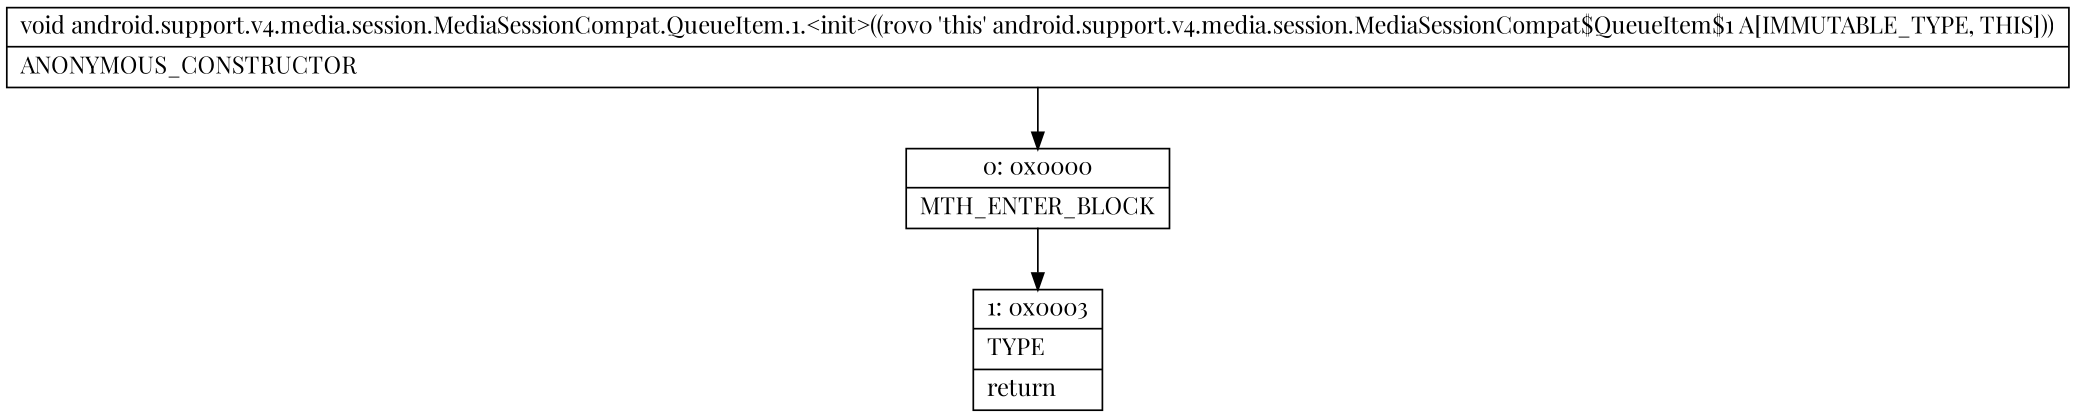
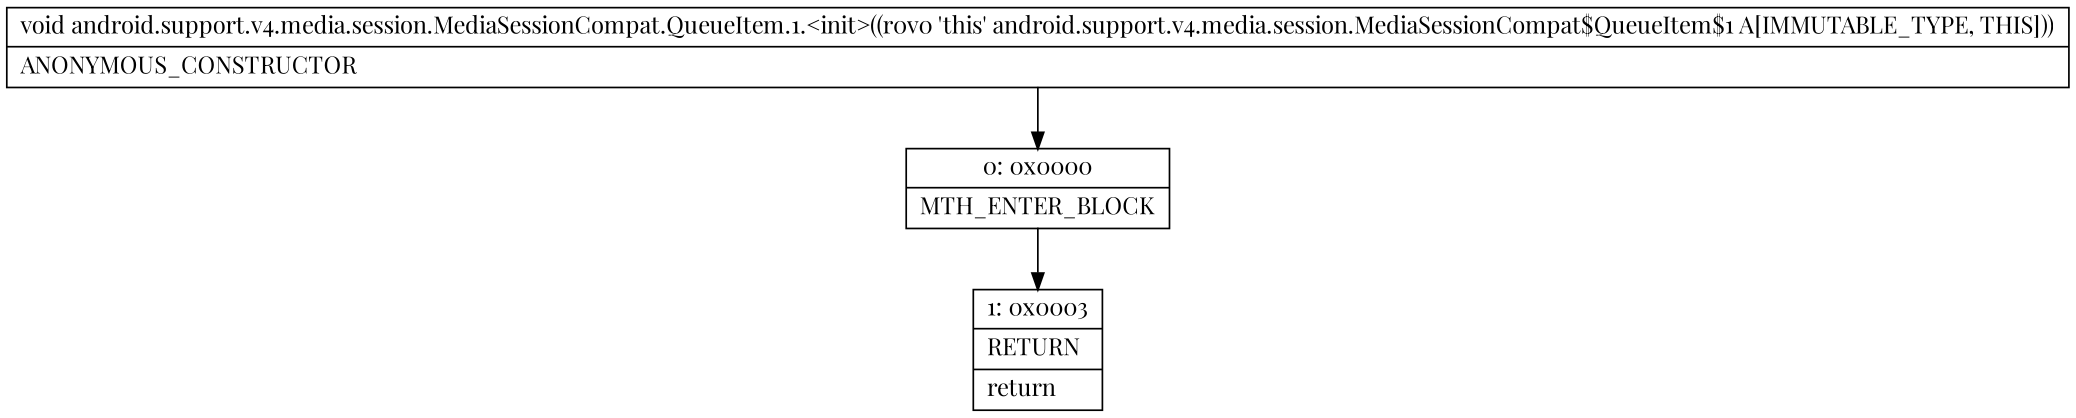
(1016, 348) -> (1034, 348)
